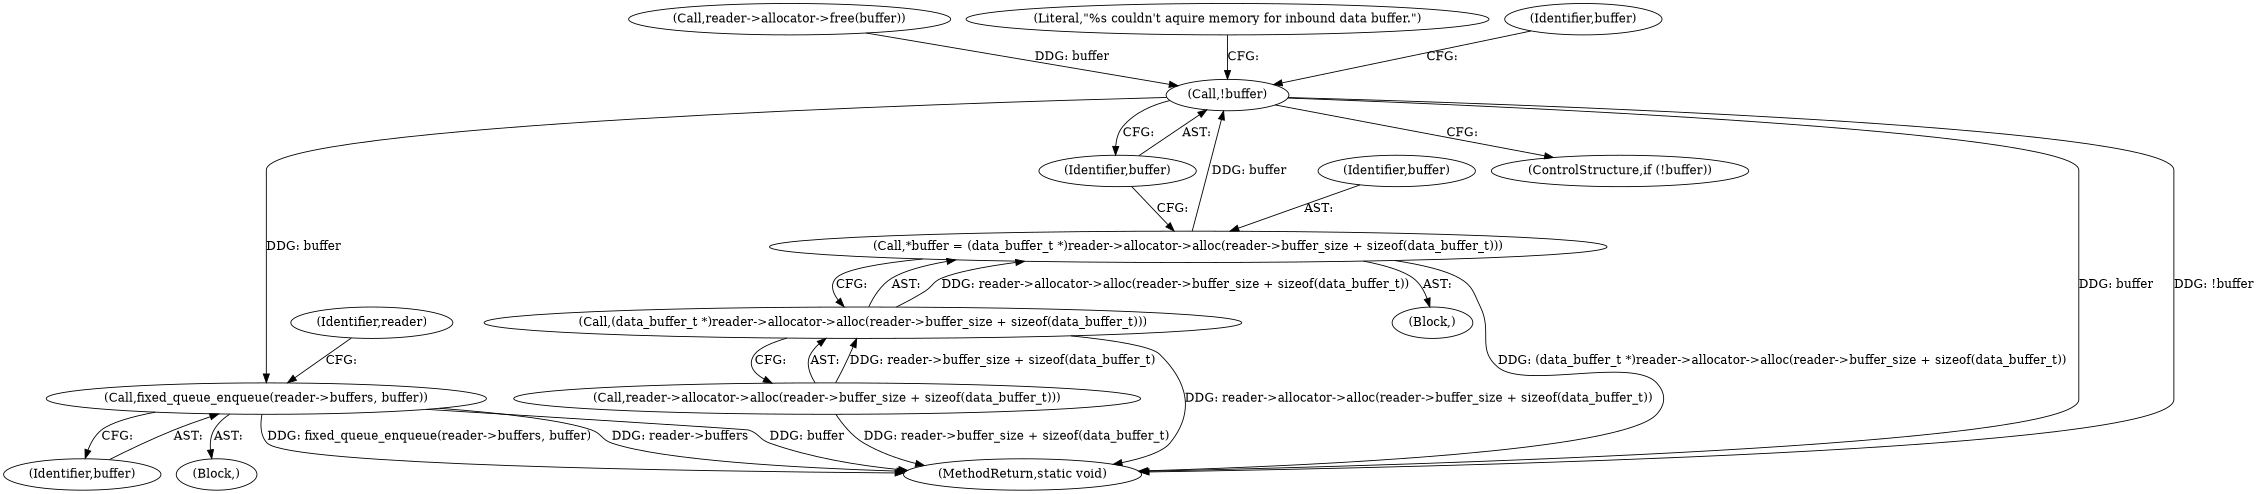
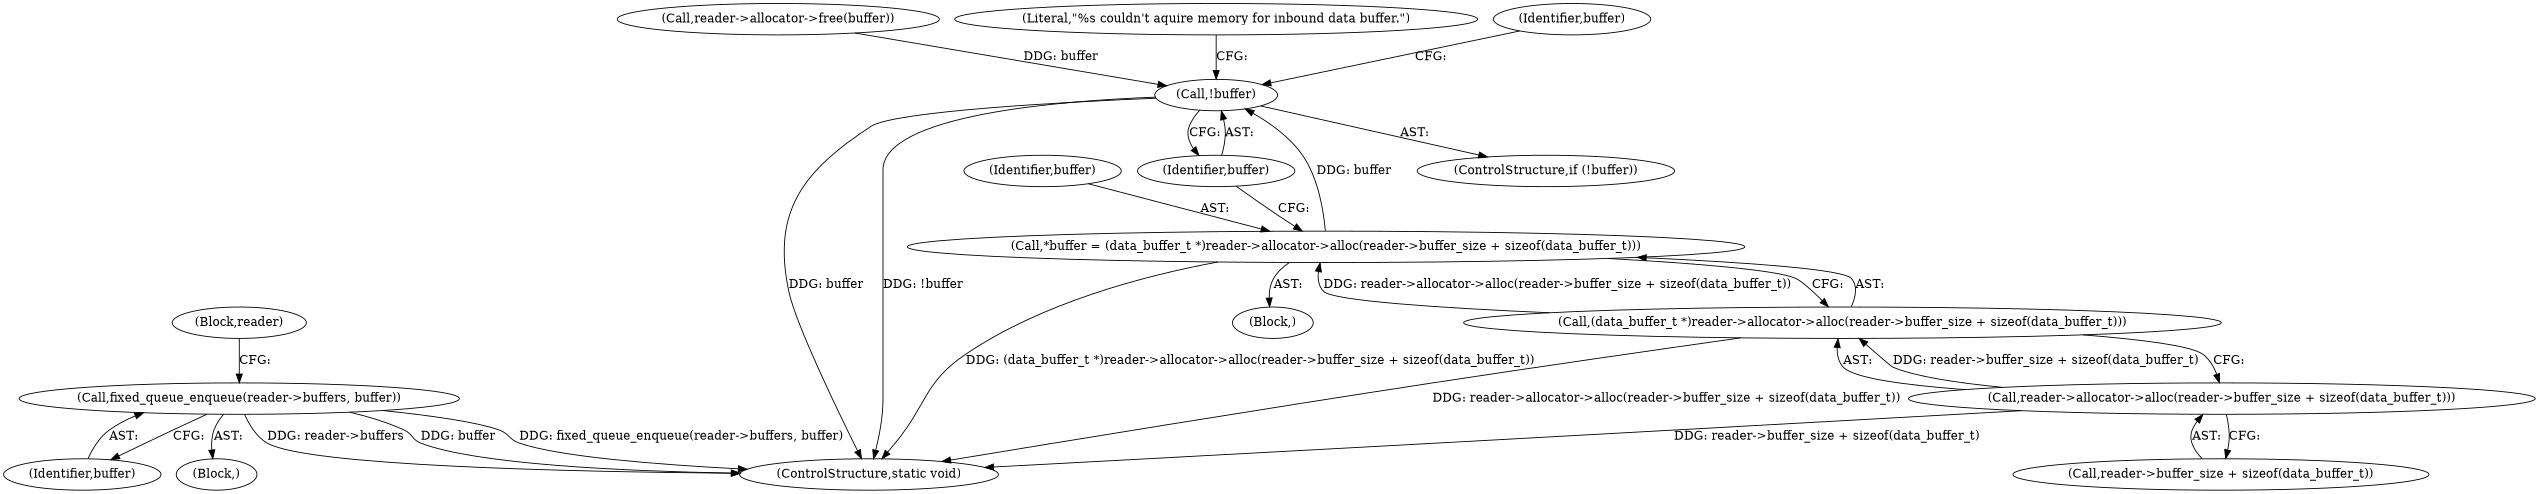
(612, 121) -> none
(1464, 133) -> (1417, 133)
(372, 323) -> (239, 323)
(1023, 474) -> (869, 474)
none -> (2221, 474)
